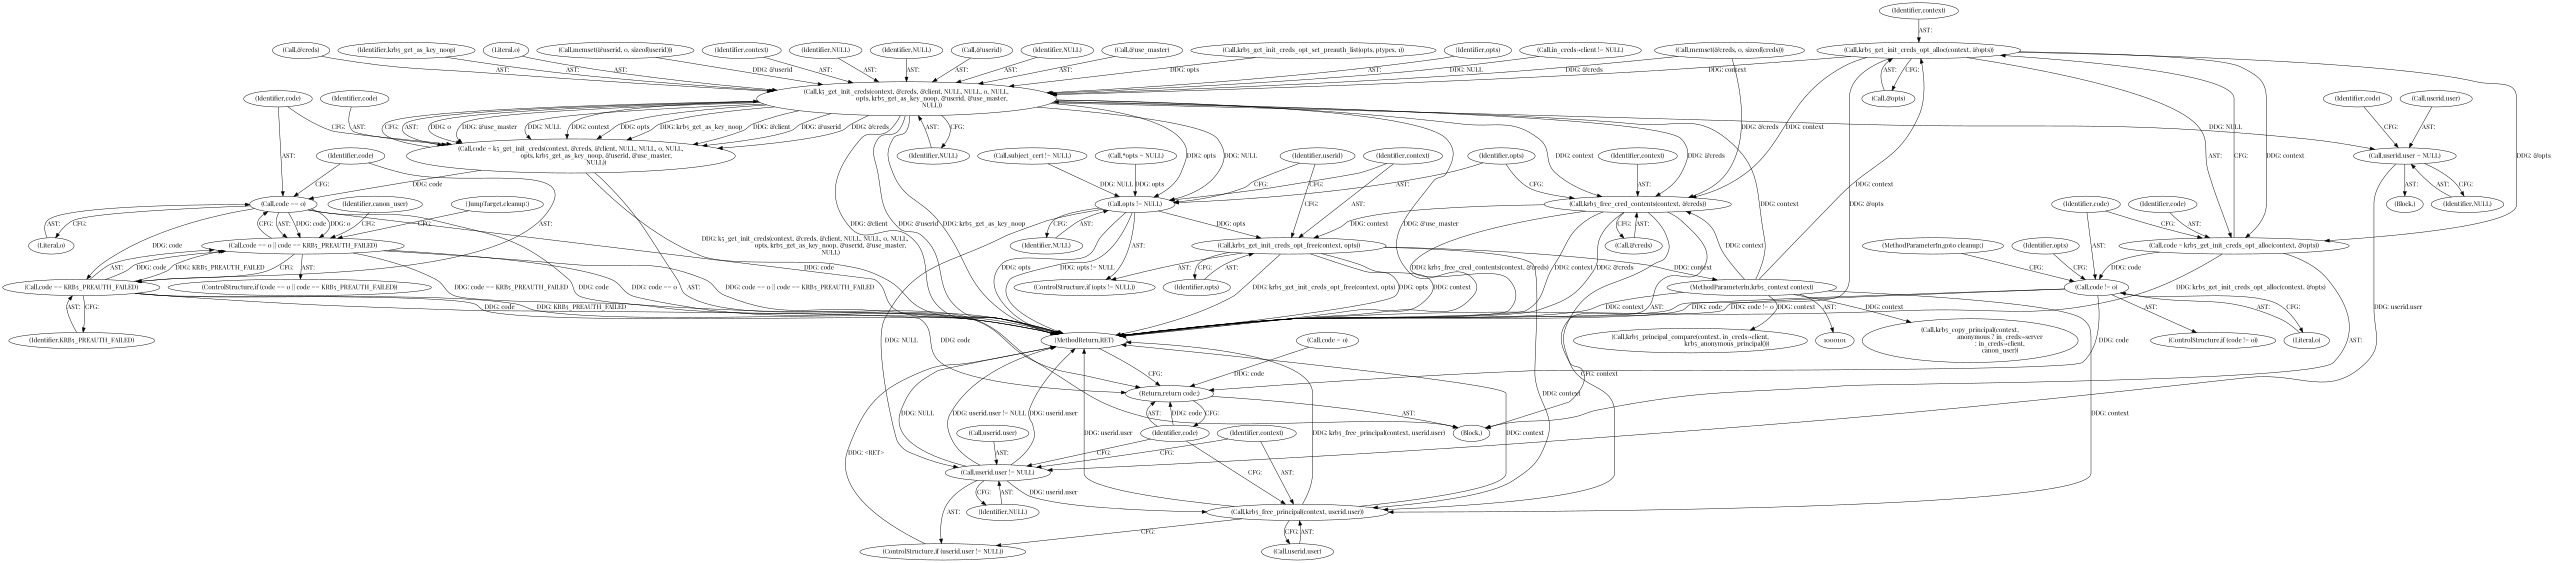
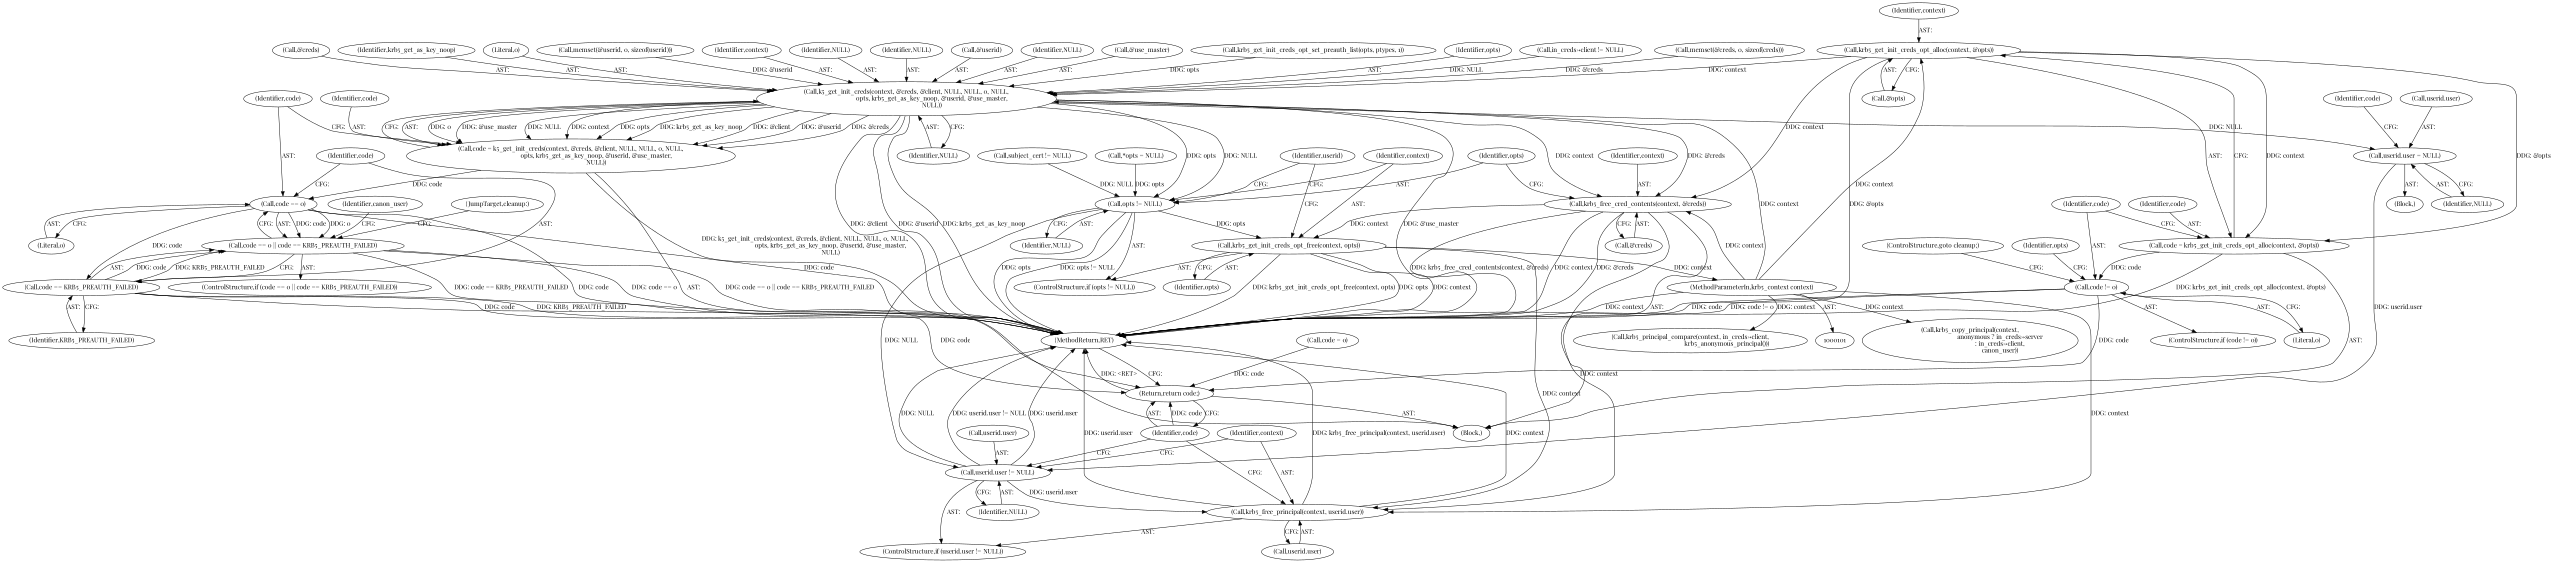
(1740, 137) -> none
(1933, 246) -> (1933, 246)
(1599, 374) -> (1599, 374)
(874, 401) -> (1099, 376)
(1149, 532) -> (1149, 532)
